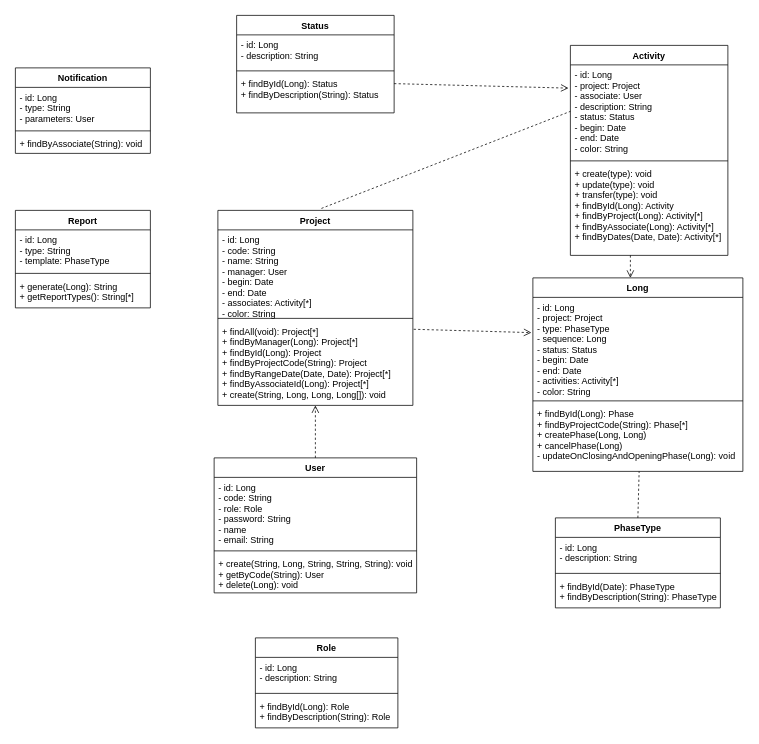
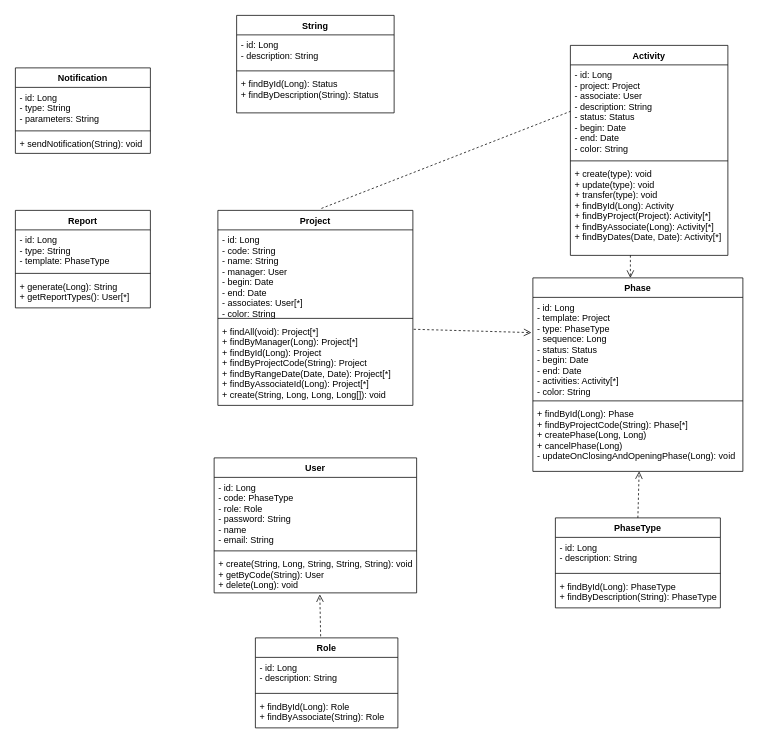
(315, 26) -> (315, 26)
(481, 86) -> none
(40, 98) -> (40, 98)
(89, 144) -> (91, 144)
(620, 174) -> (620, 174)
(243, 240) -> (243, 240)
(75, 287) -> (75, 287)
(638, 288) -> (638, 288)
(558, 308) -> (558, 308)
(315, 432) -> none
(639, 476) -> (639, 476)
(239, 488) -> (239, 488)
(623, 587) -> (623, 587)
none -> (320, 616)
(309, 707) -> (309, 707)
